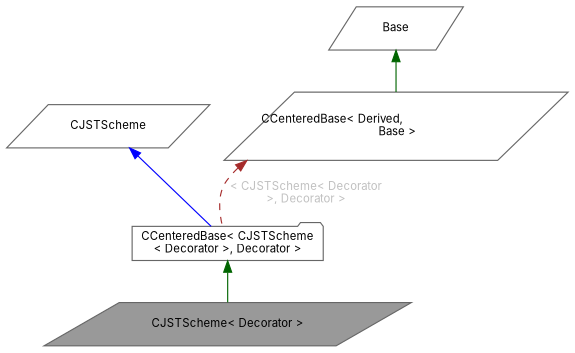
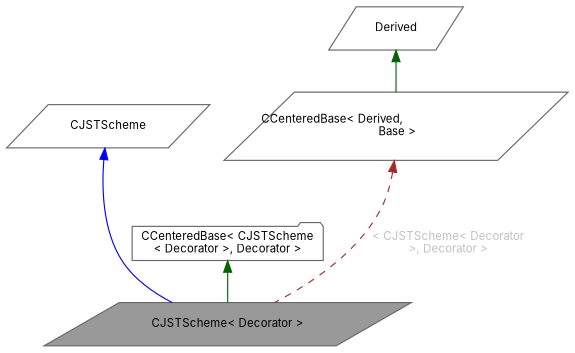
(396, 28) -> (396, 28)
(175, 191) -> (114, 244)
(221, 194) -> (349, 250)
